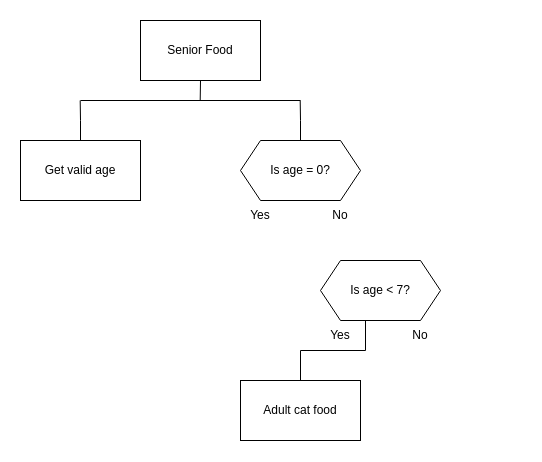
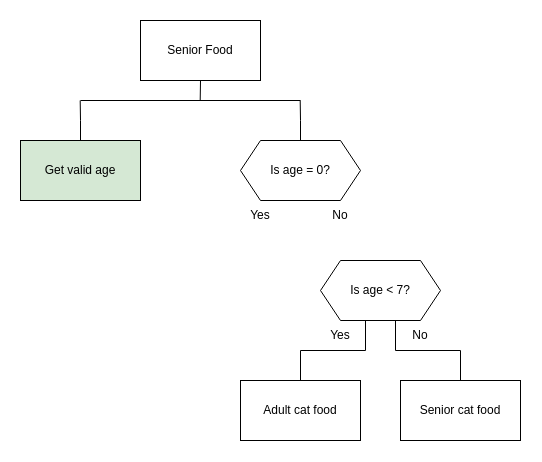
(81, 171) -> (81, 171)
none -> (428, 351)
none -> (461, 411)
